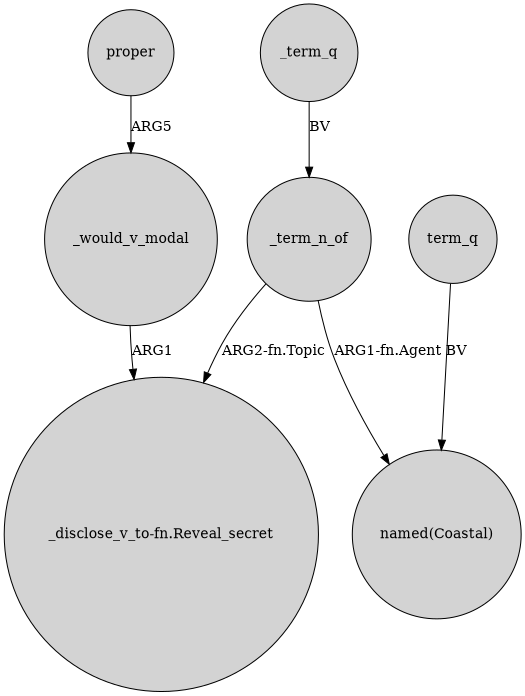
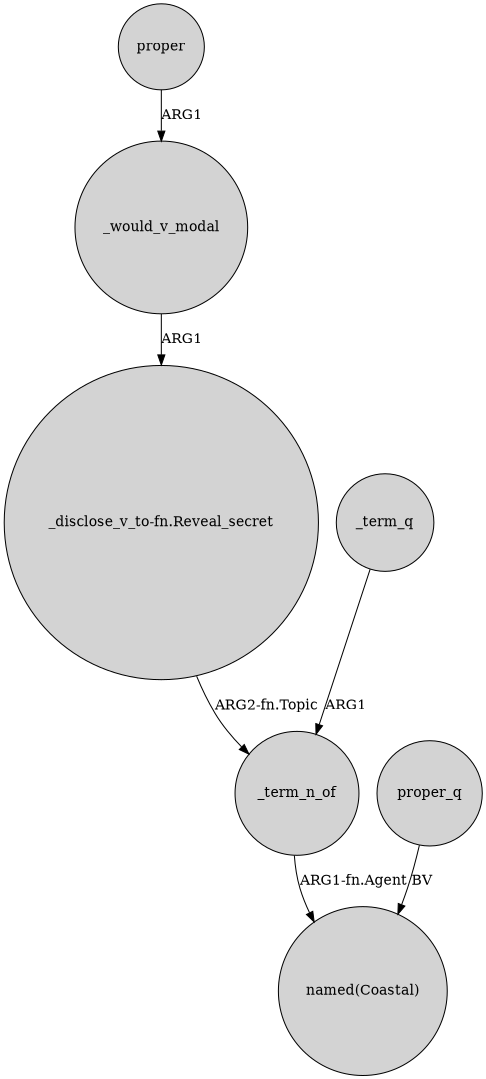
(152, 127) -> (182, 115)
(320, 127) -> (346, 706)
(453, 239) -> (430, 793)
(233, 326) -> (215, 714)
